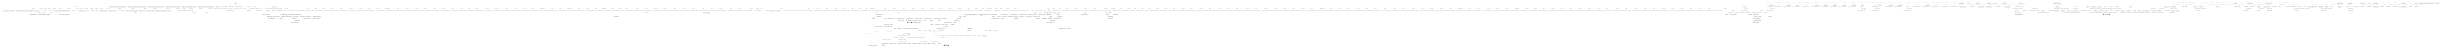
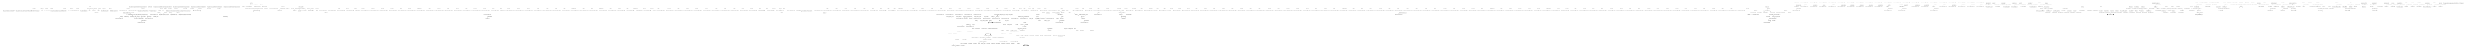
(2022, 12) -> none
(303, 16) -> (1399, 13)
